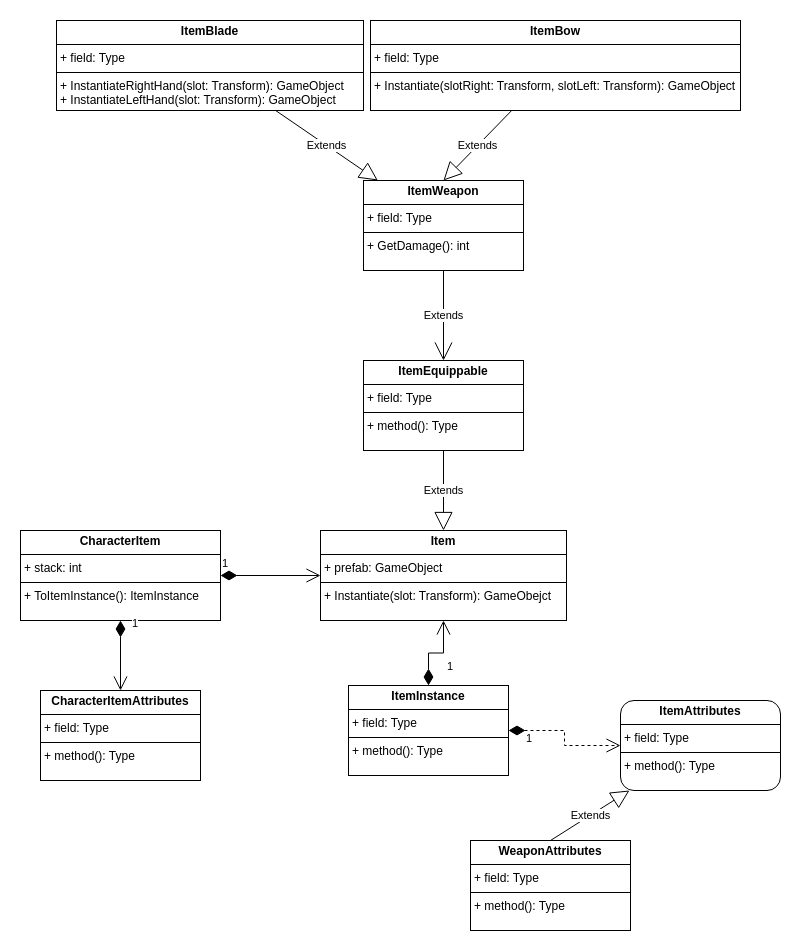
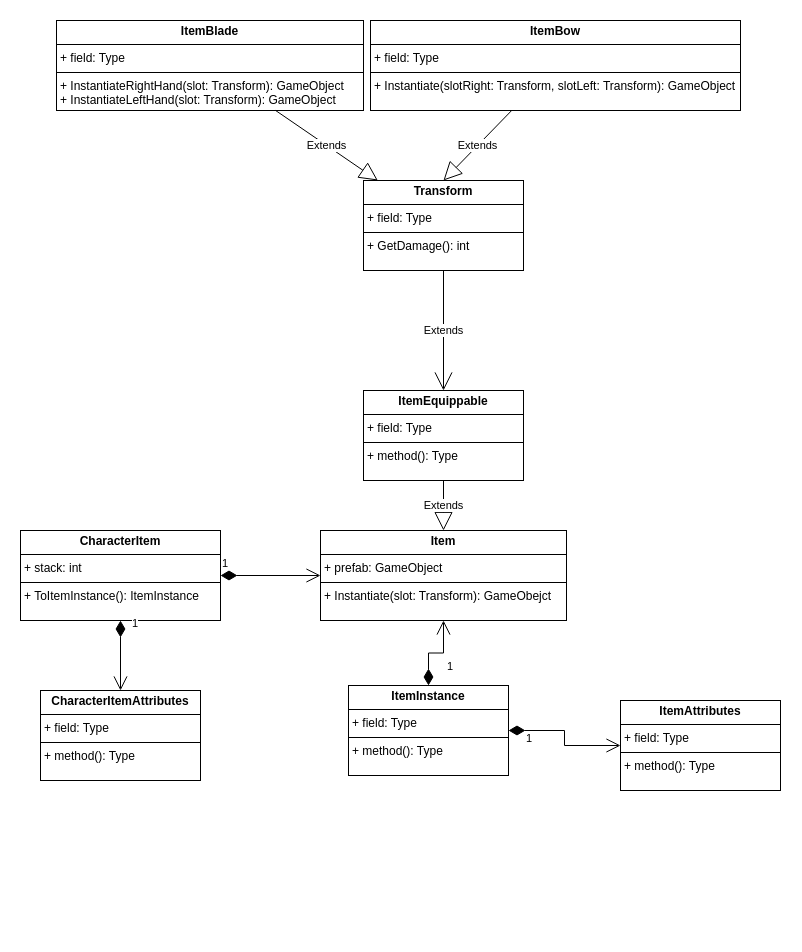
(418, 202) -> (418, 202)
(444, 406) -> (444, 436)
(565, 745) -> (565, 745)
(701, 746) -> (701, 746)
(581, 821) -> none
(551, 886) -> none
